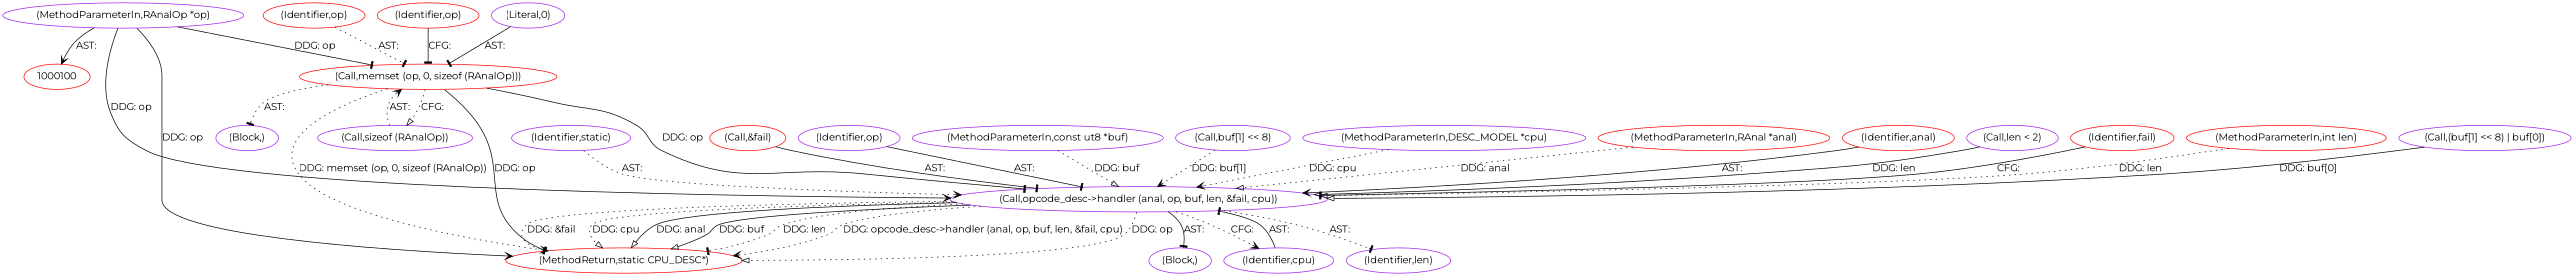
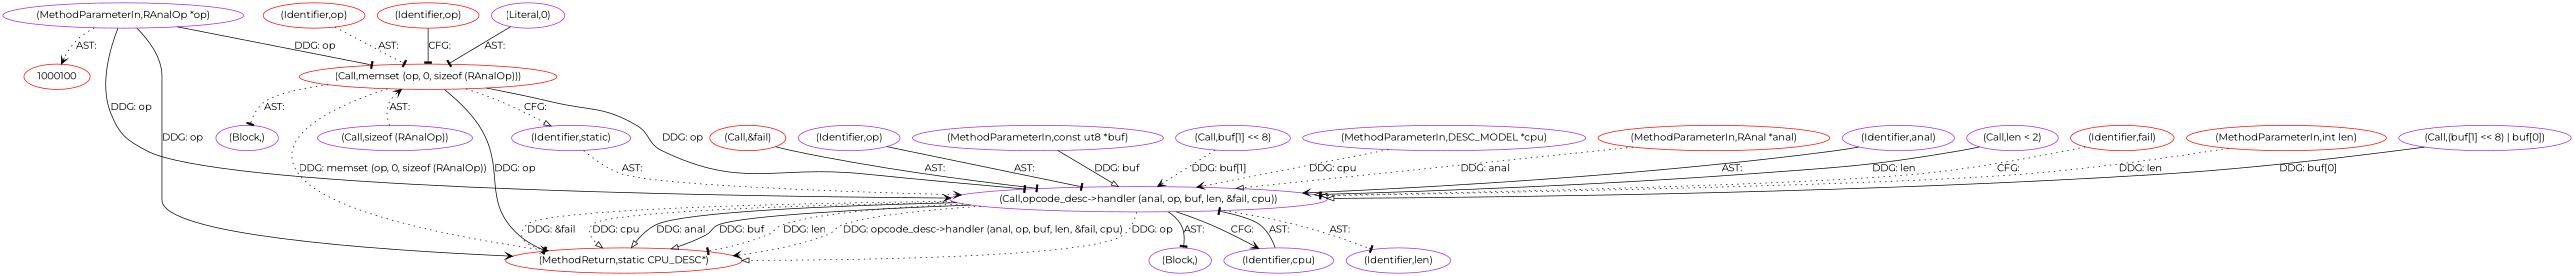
(77, 40) -> (77, 40)
(420, 105) -> (506, 104)
(1898, 138) -> (1898, 138)
(1085, 167) -> (1085, 167)
(1877, 177) -> (1877, 177)
(1215, 227) -> (1215, 227)
